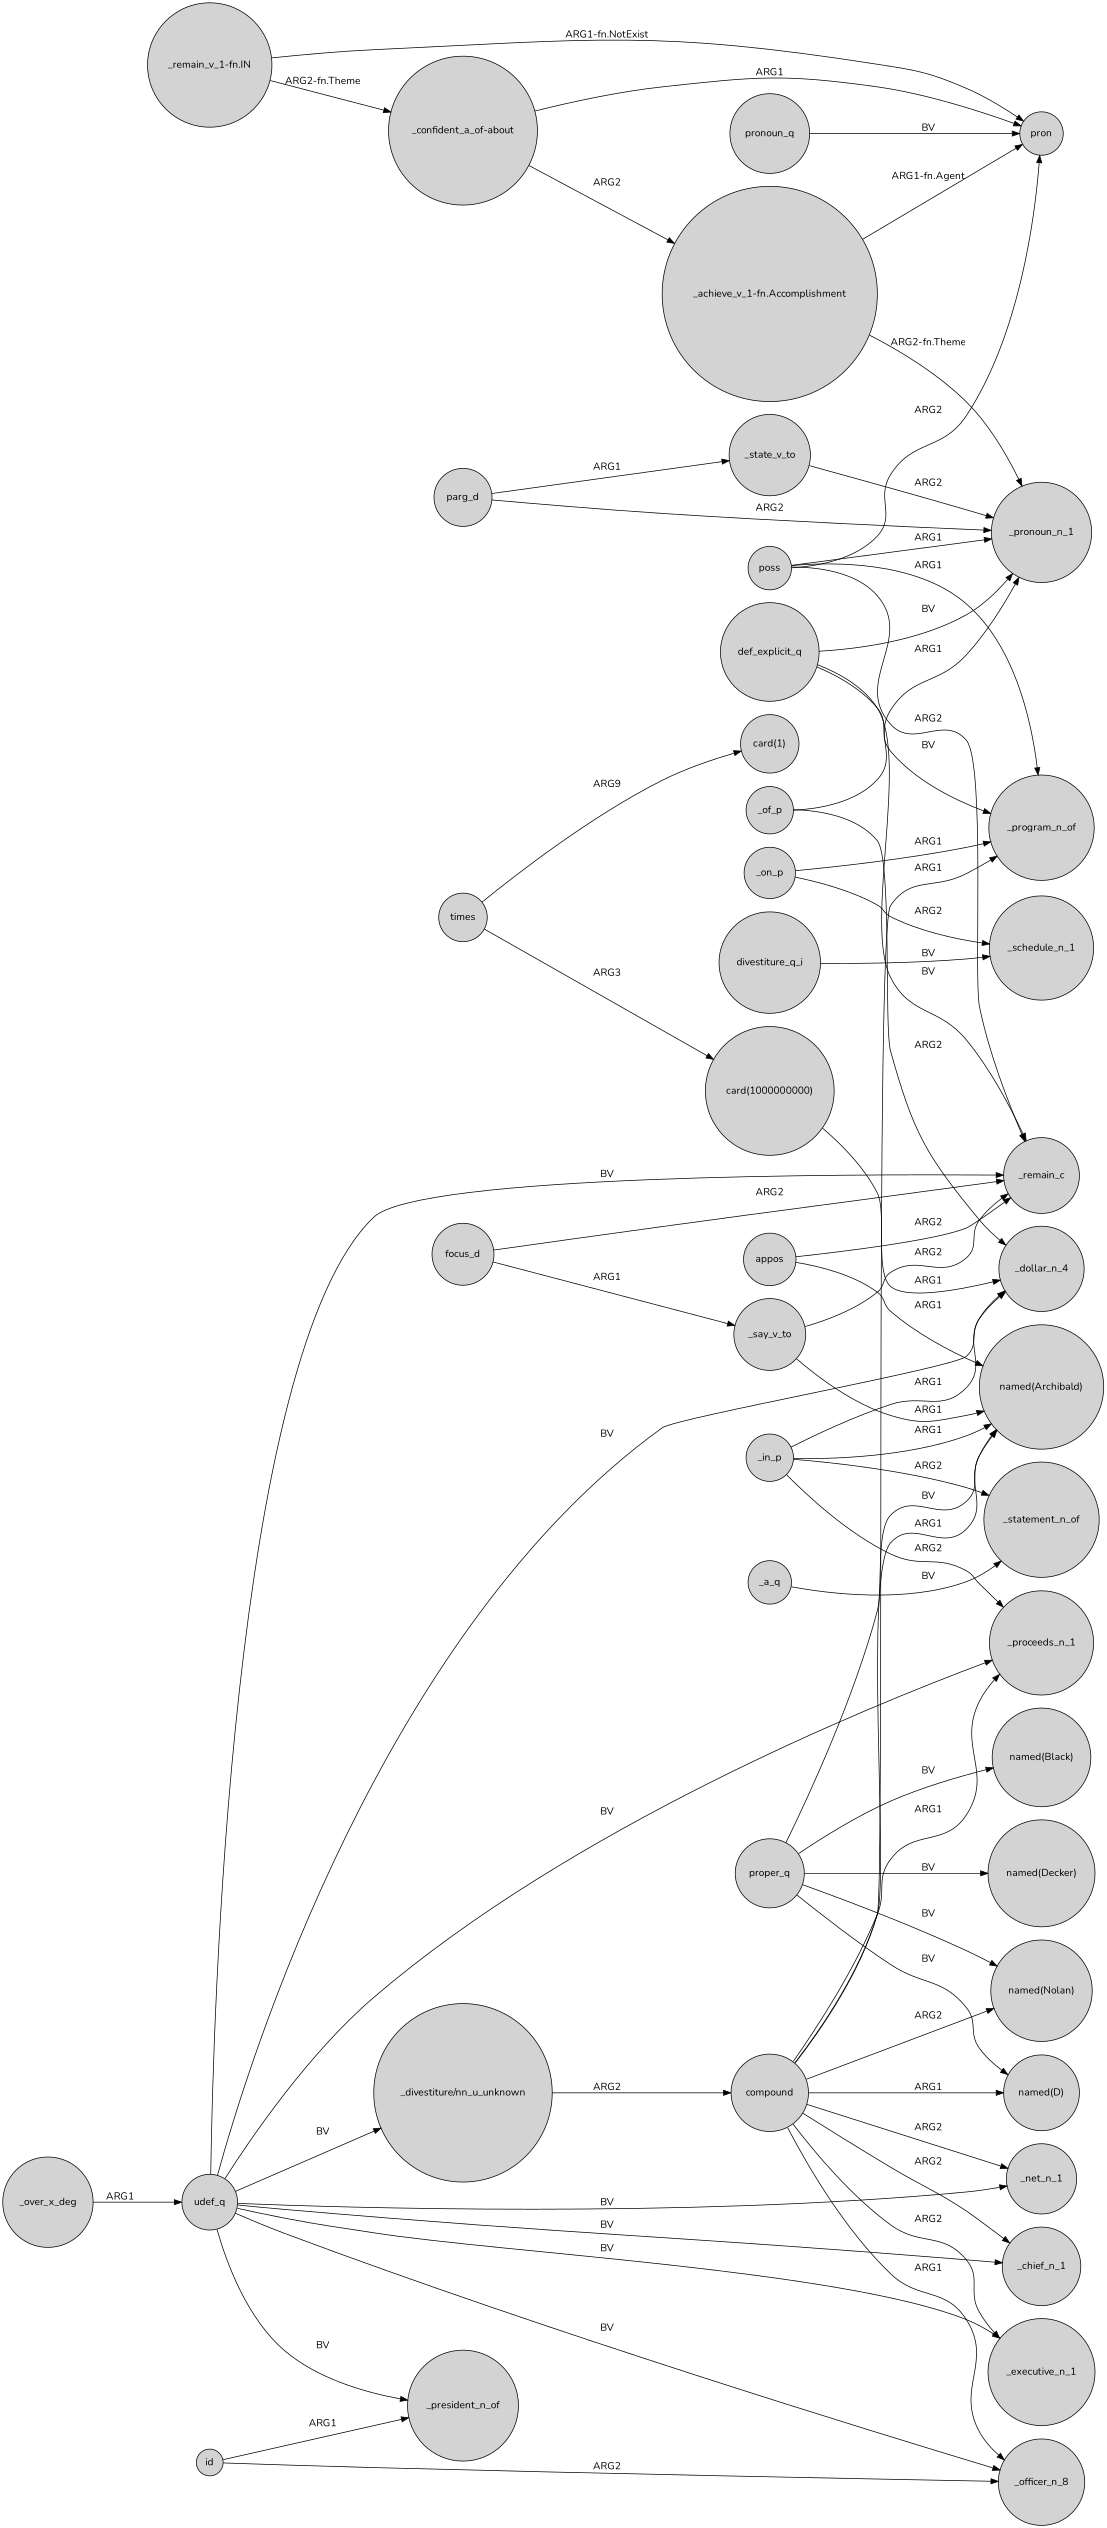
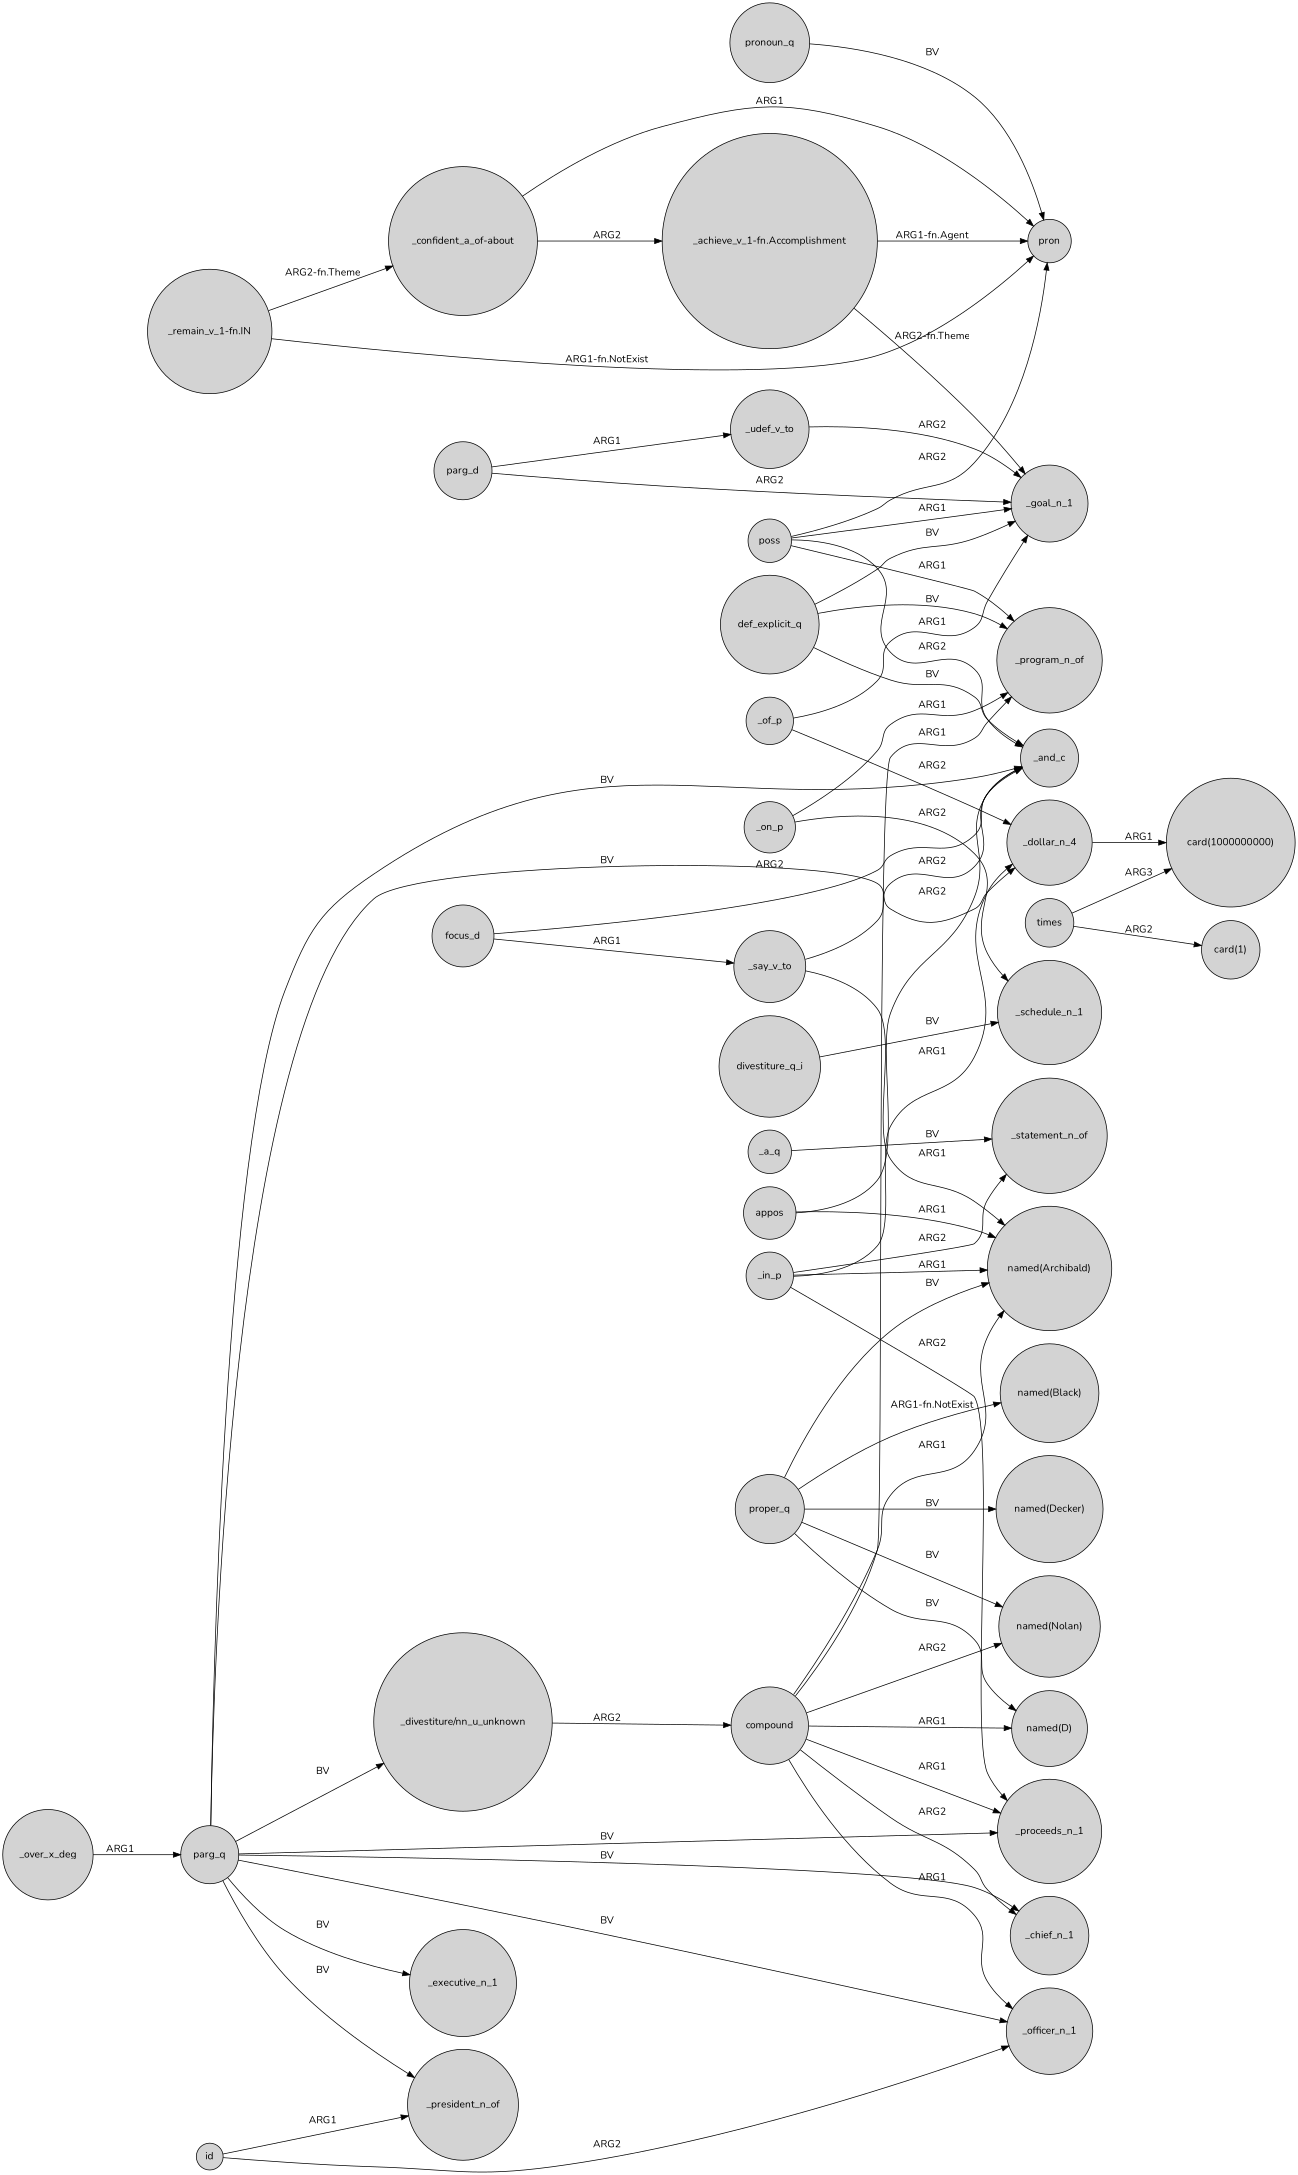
(770, 455) -> (770, 429)
(1042, 532) -> (1050, 504)
(607, 784) -> (1139, 930)
(1042, 1176) -> (1050, 758)
(889, 1284) -> (1125, 843)
(928, 1771) -> (932, 1405)
(1042, 2179) -> none
(210, 2202) -> (210, 1855)
(901, 2231) -> none
(1042, 2482) -> (1050, 2031)
